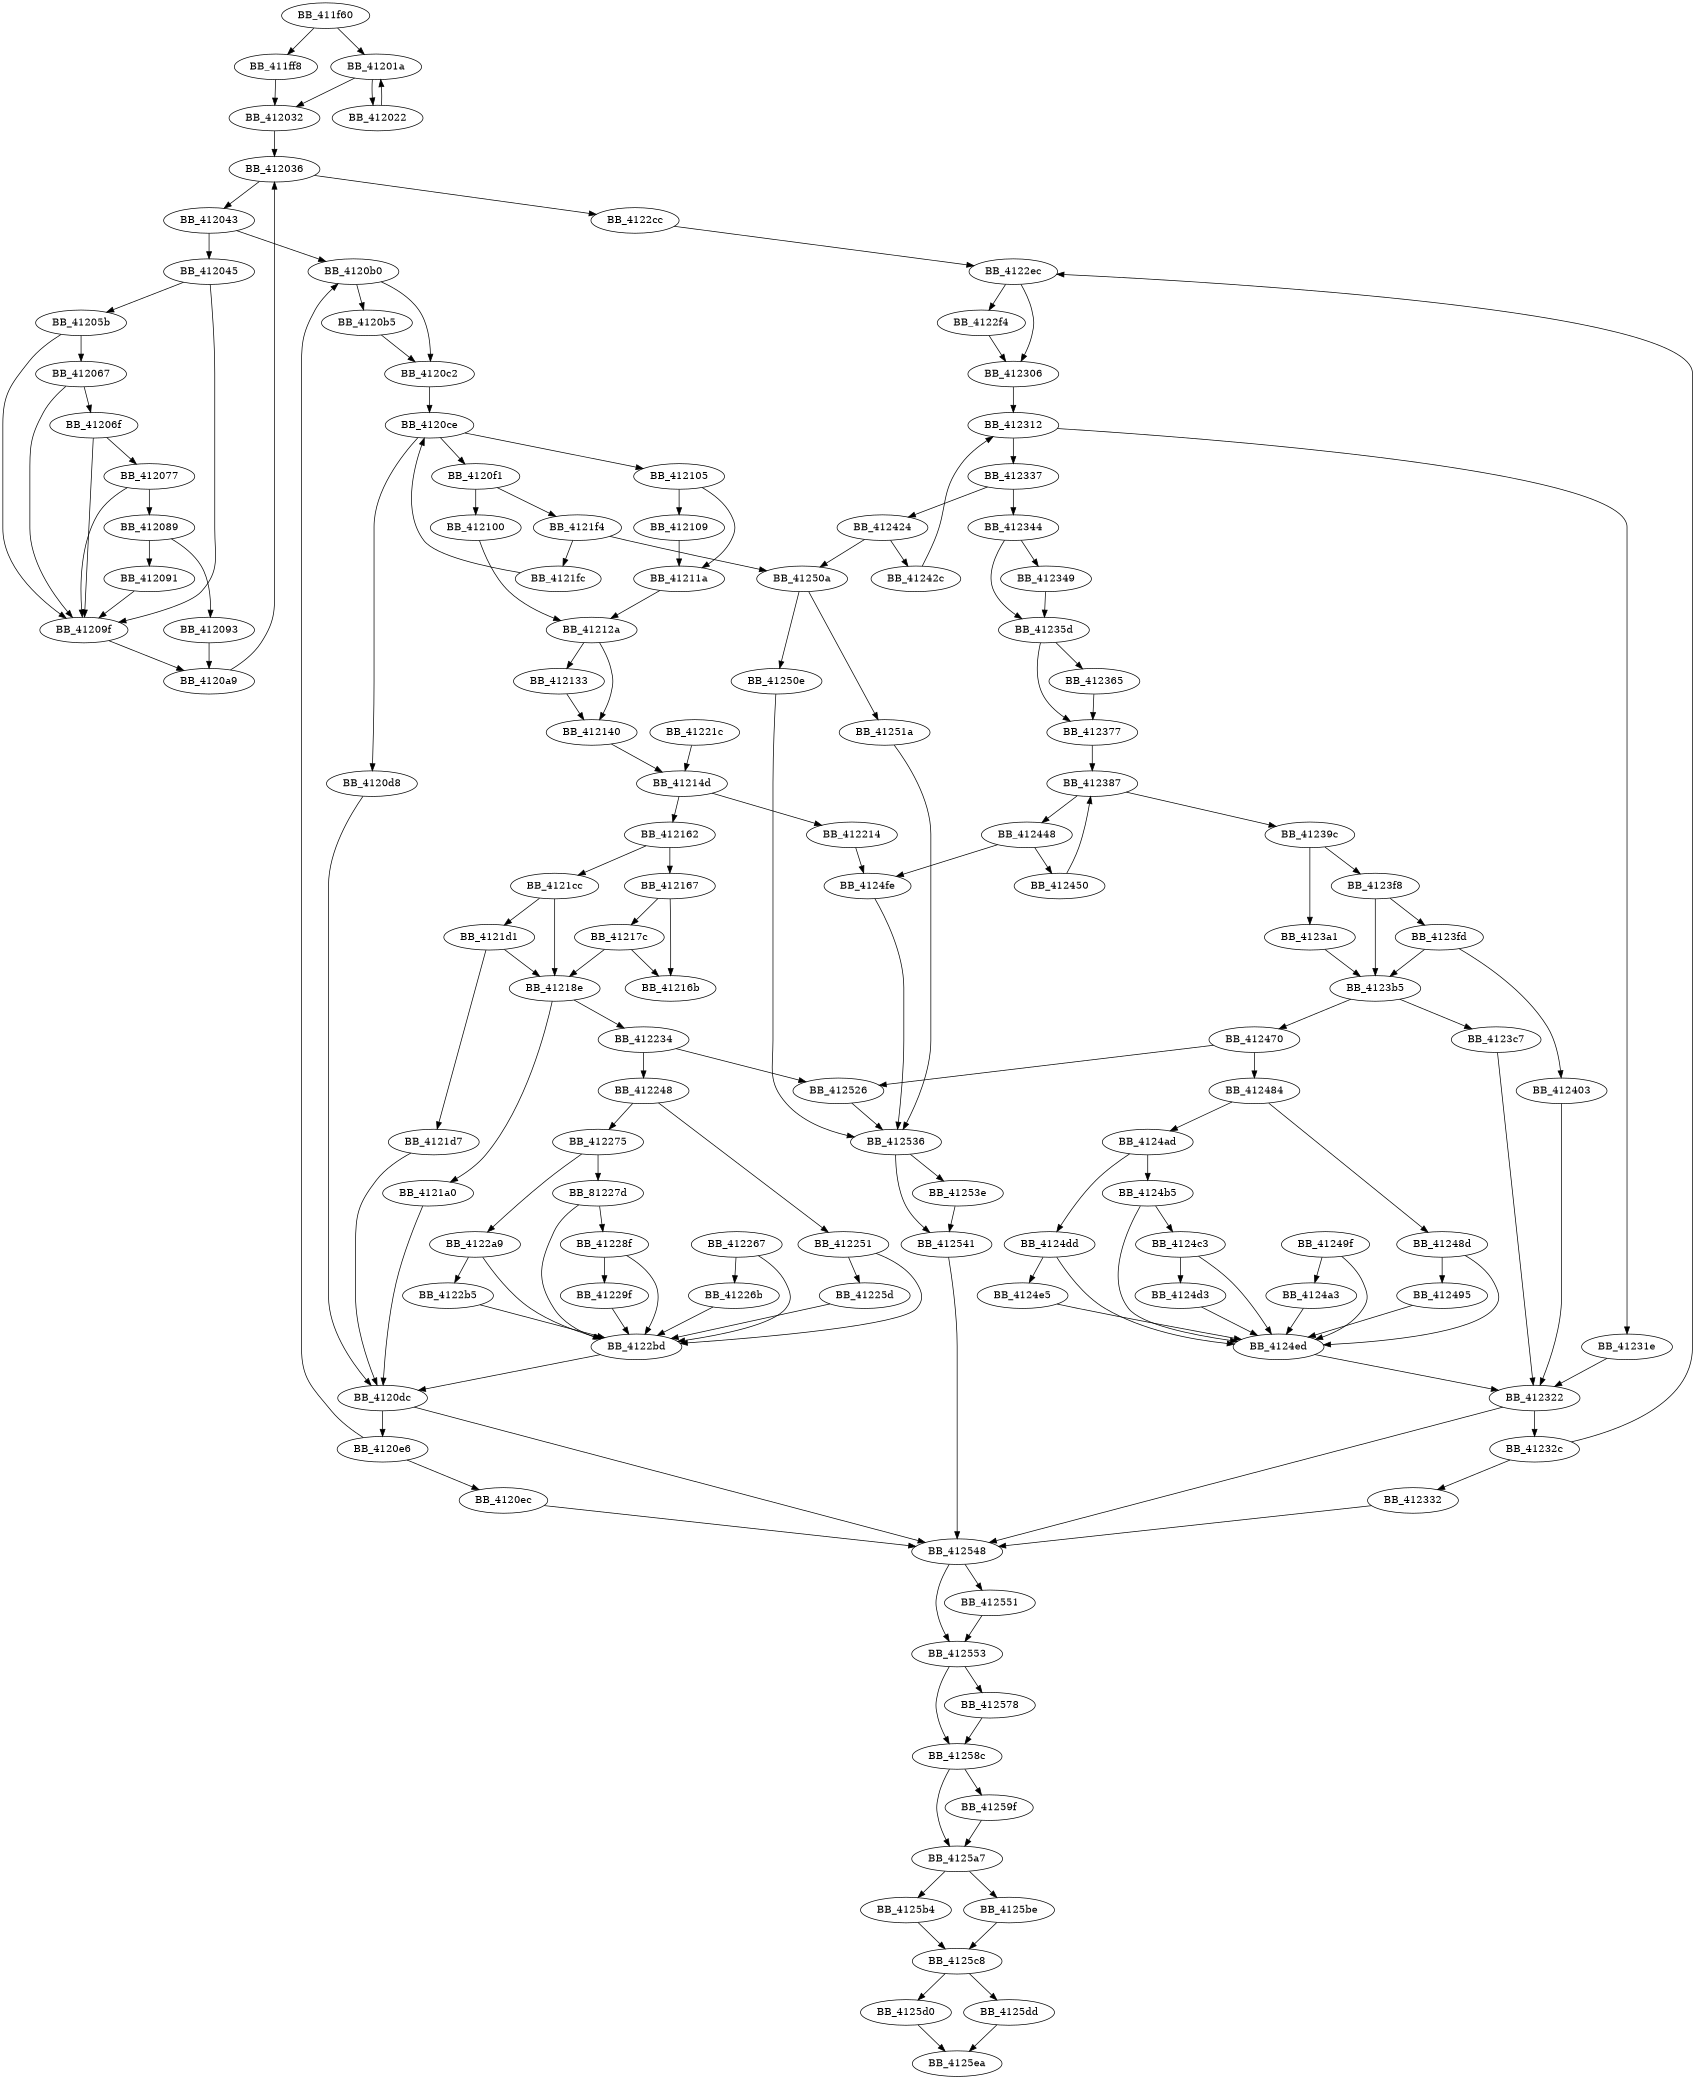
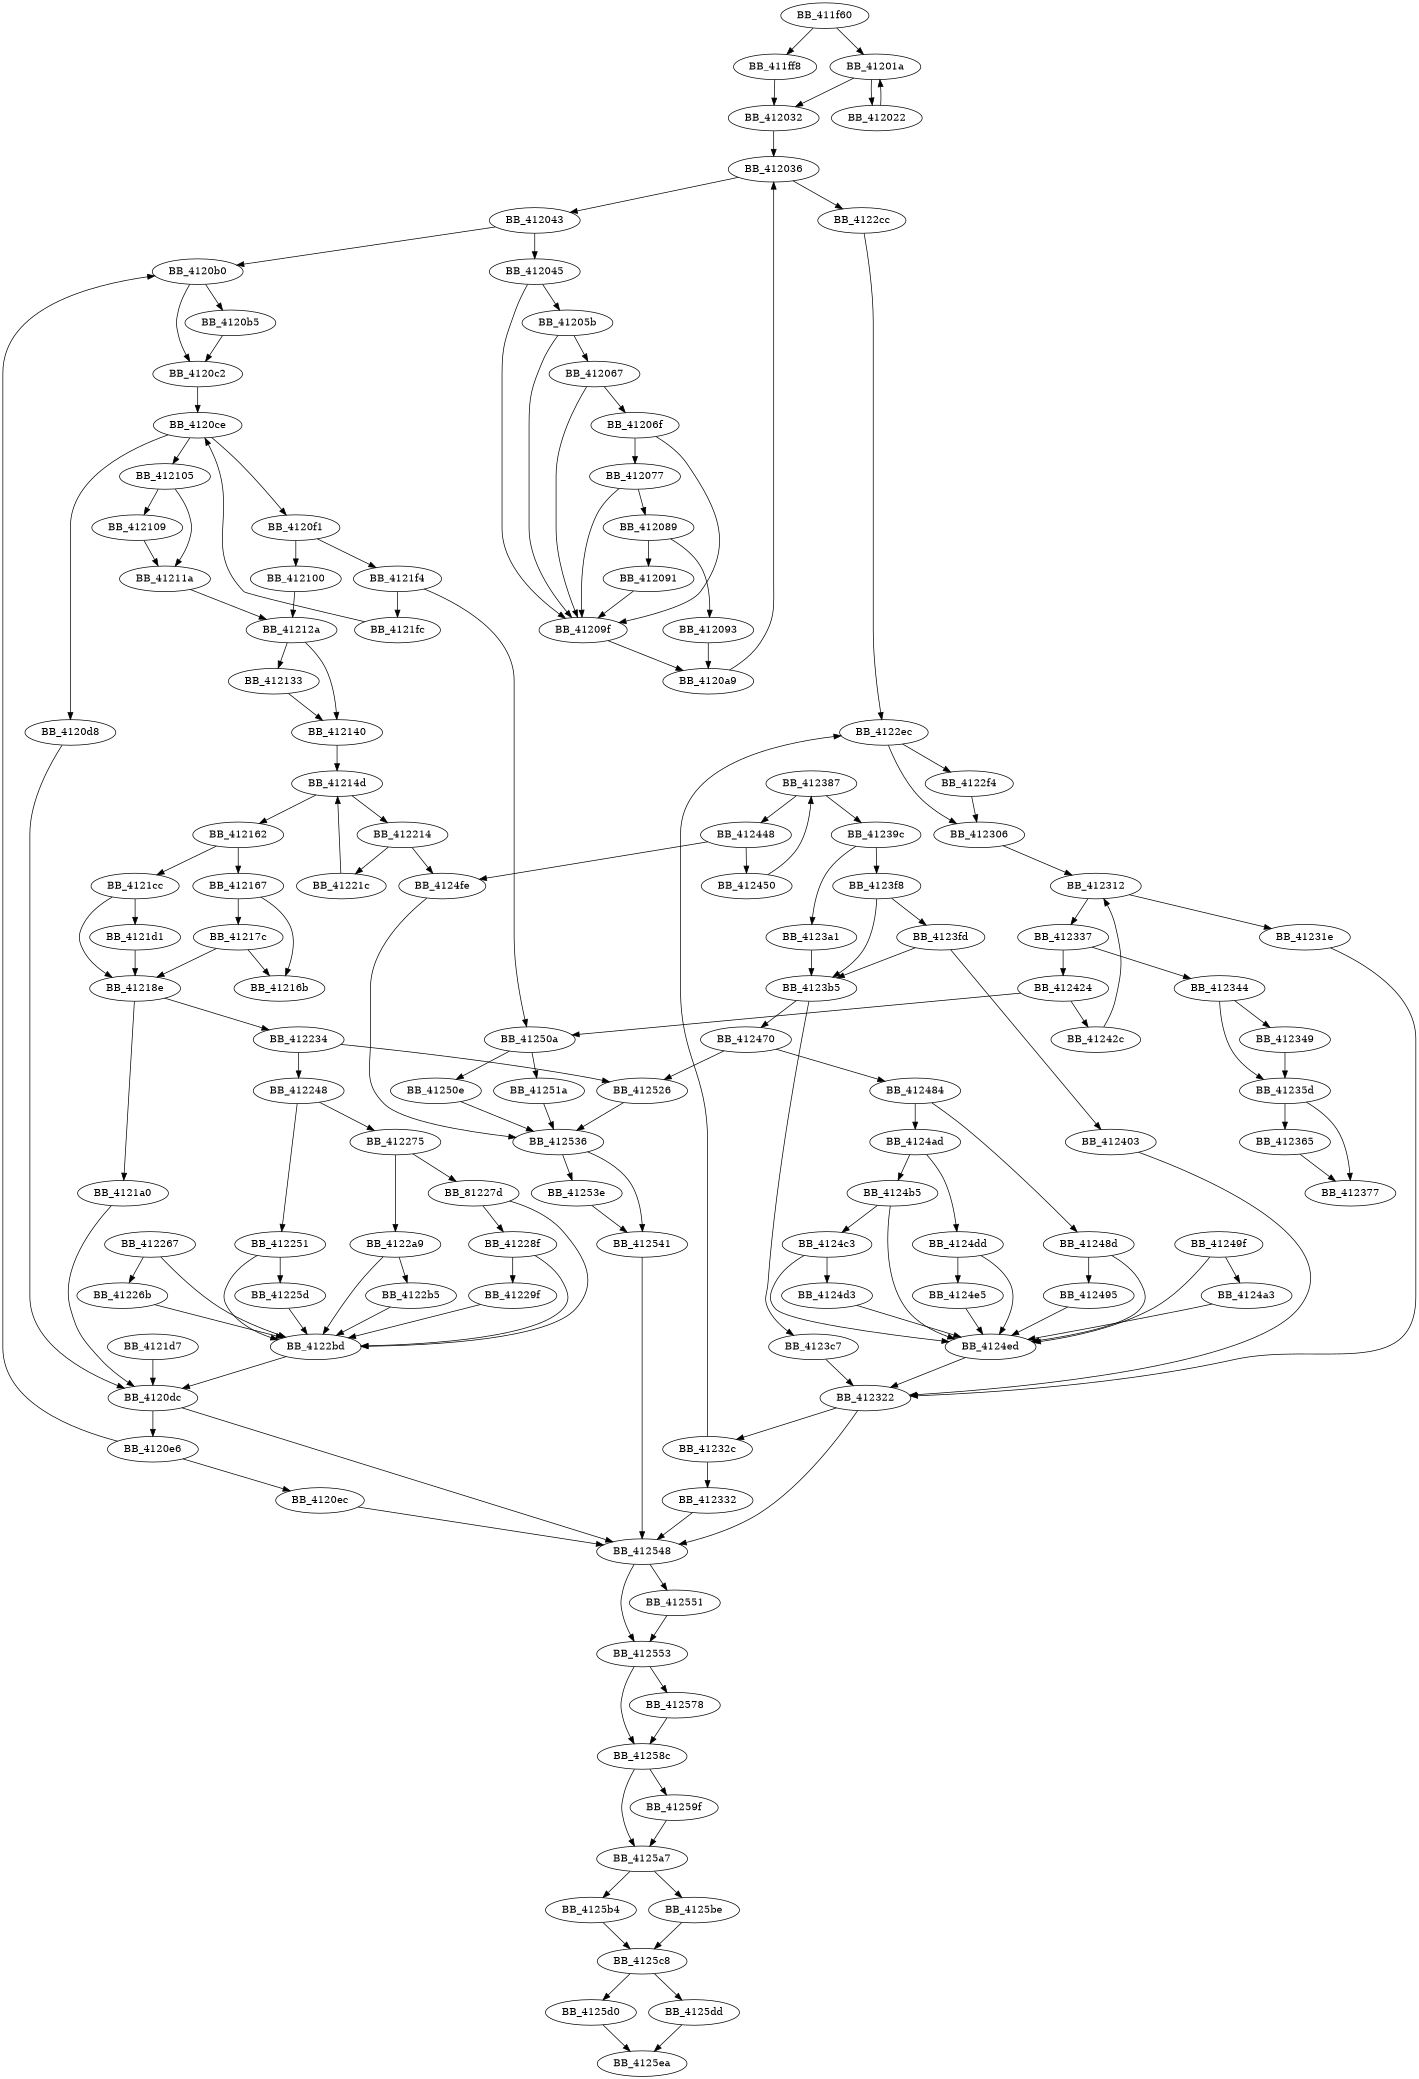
(1092, 755) -> none
none -> (375, 858)
(463, 1036) -> none
